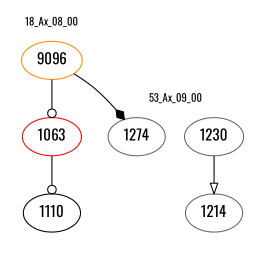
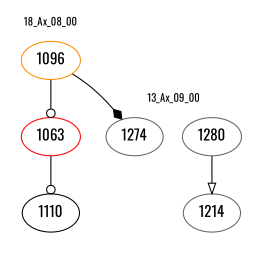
(52, 60) -> (51, 60)
(176, 99) -> (174, 99)
(214, 137) -> (212, 137)
